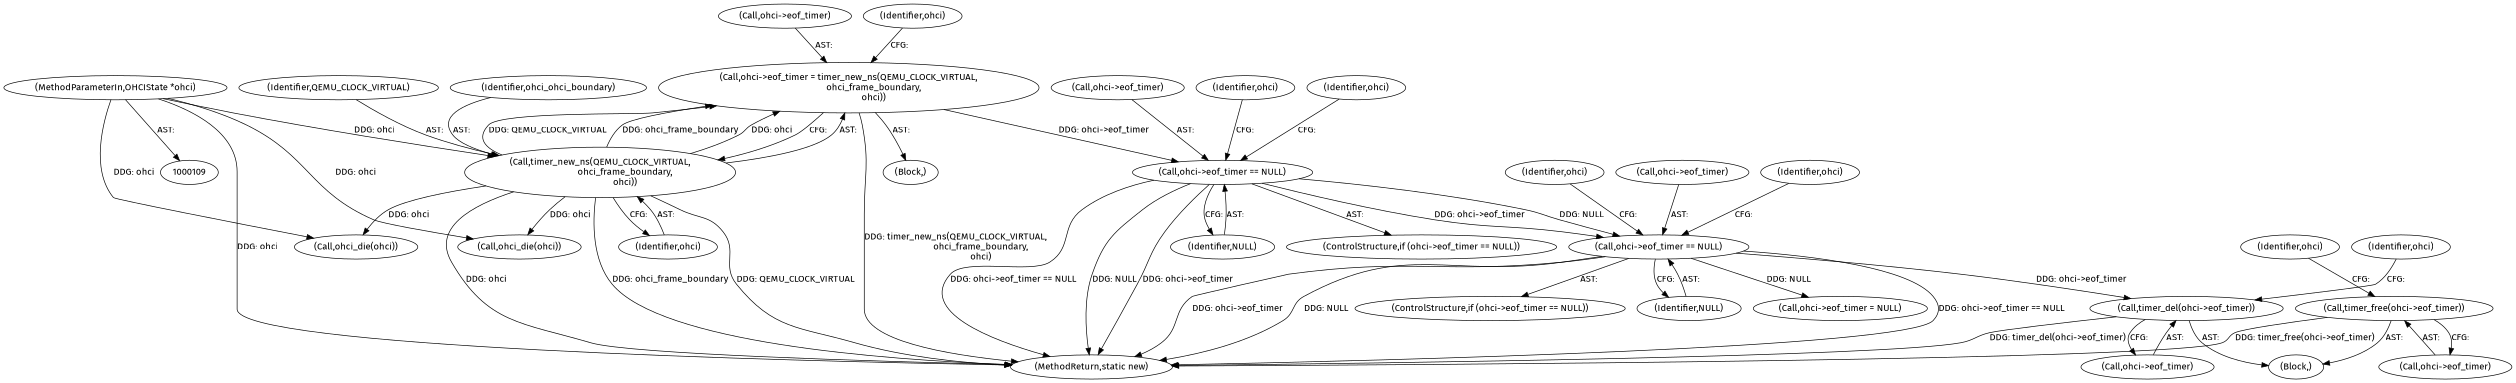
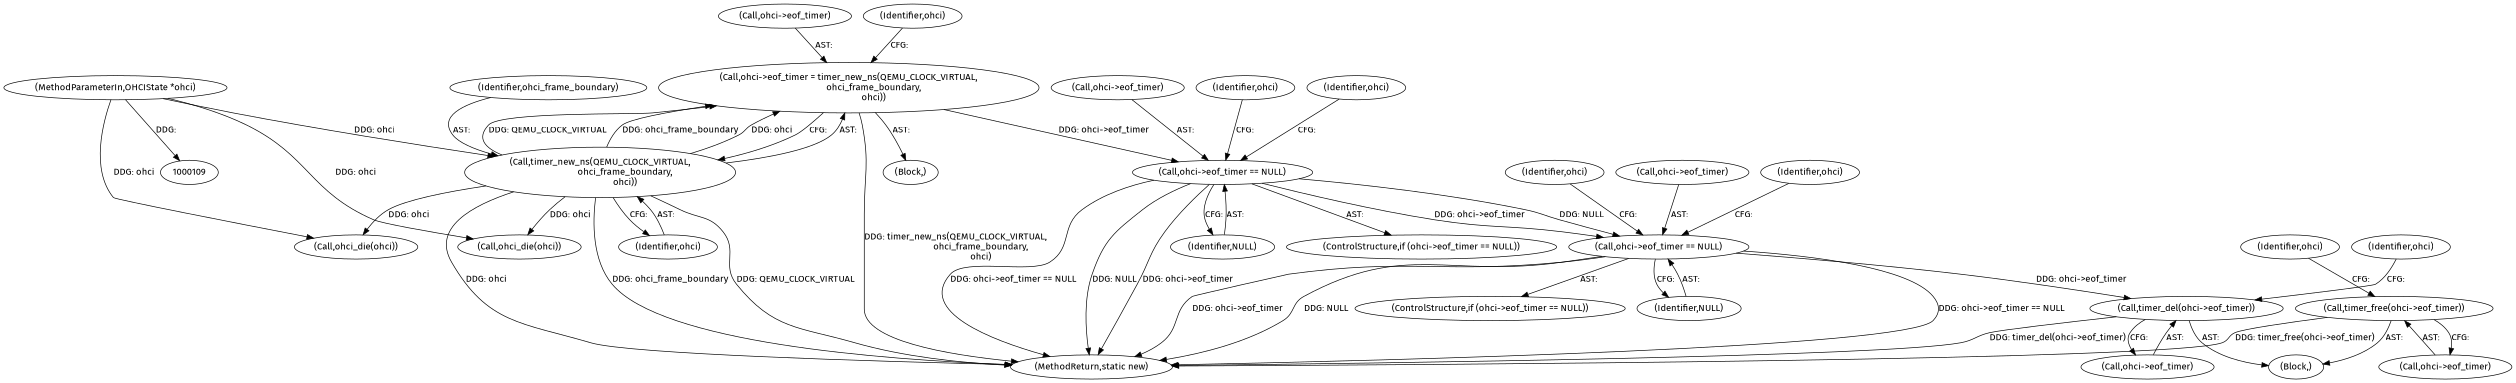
(339, 88) -> none
(548, 88) -> (548, 88)
(167, 130) -> (167, 130)
(1840, 308) -> none
(493, 347) -> none
